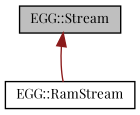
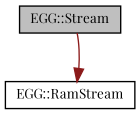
(61, 64) -> (79, 51)
